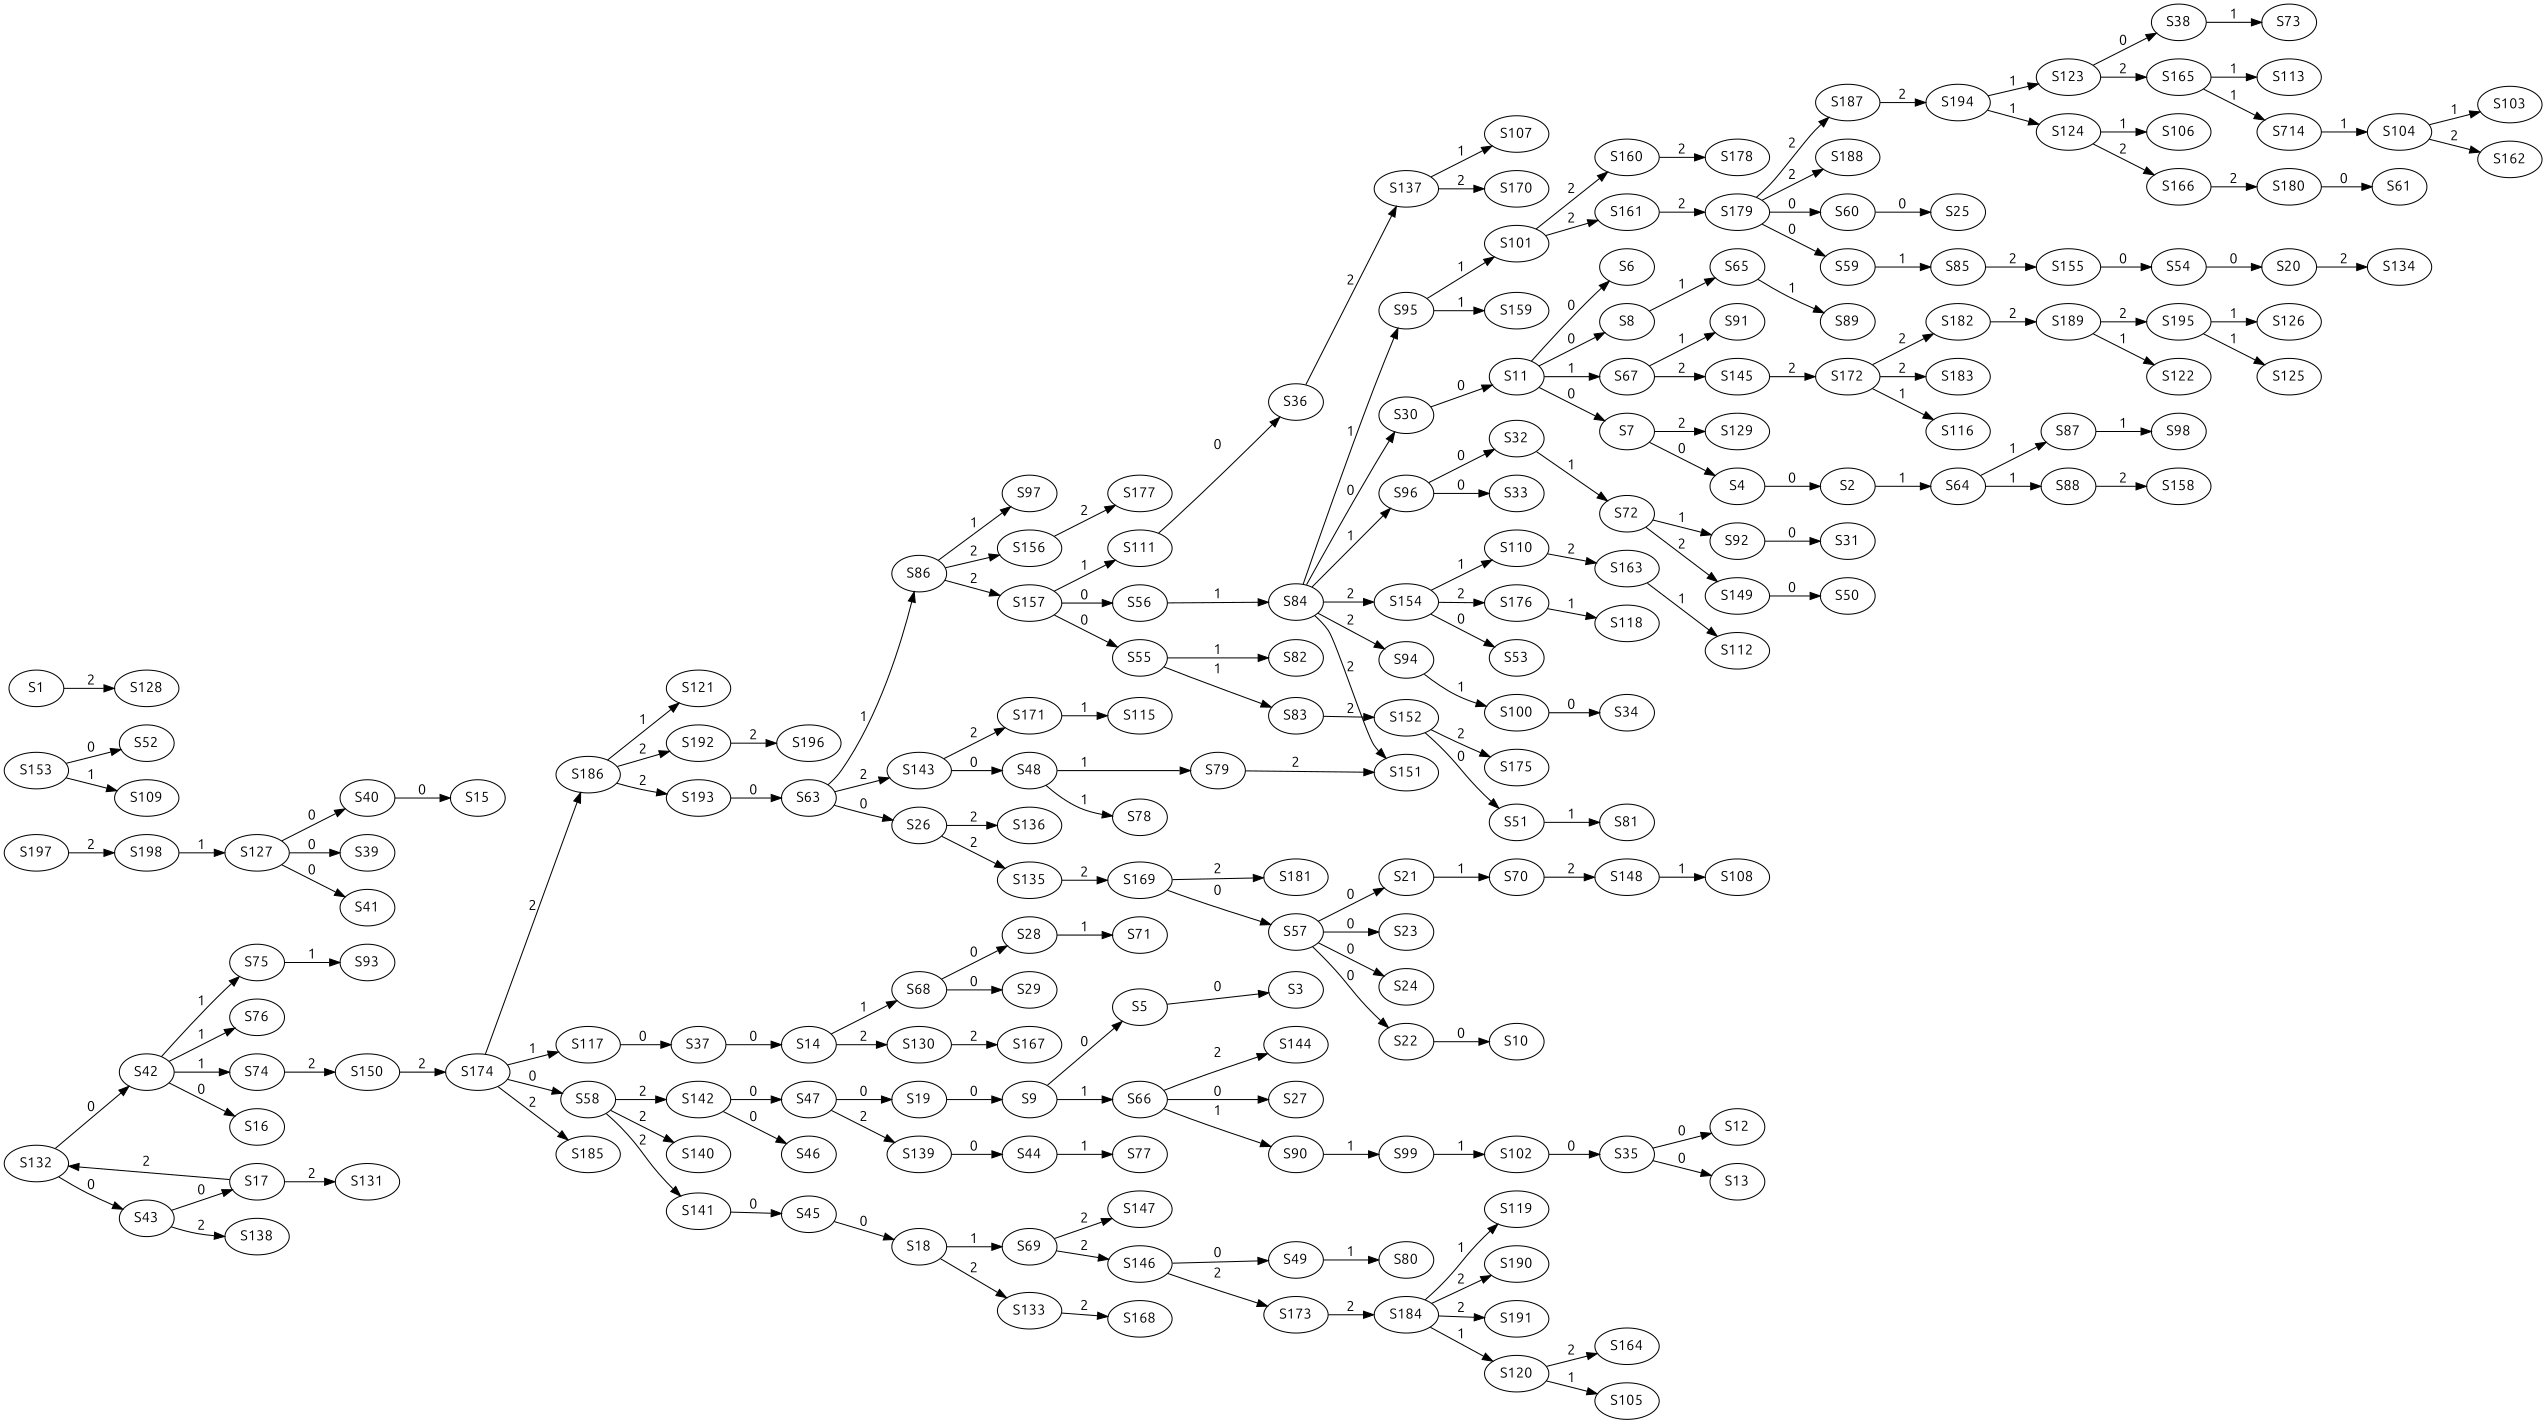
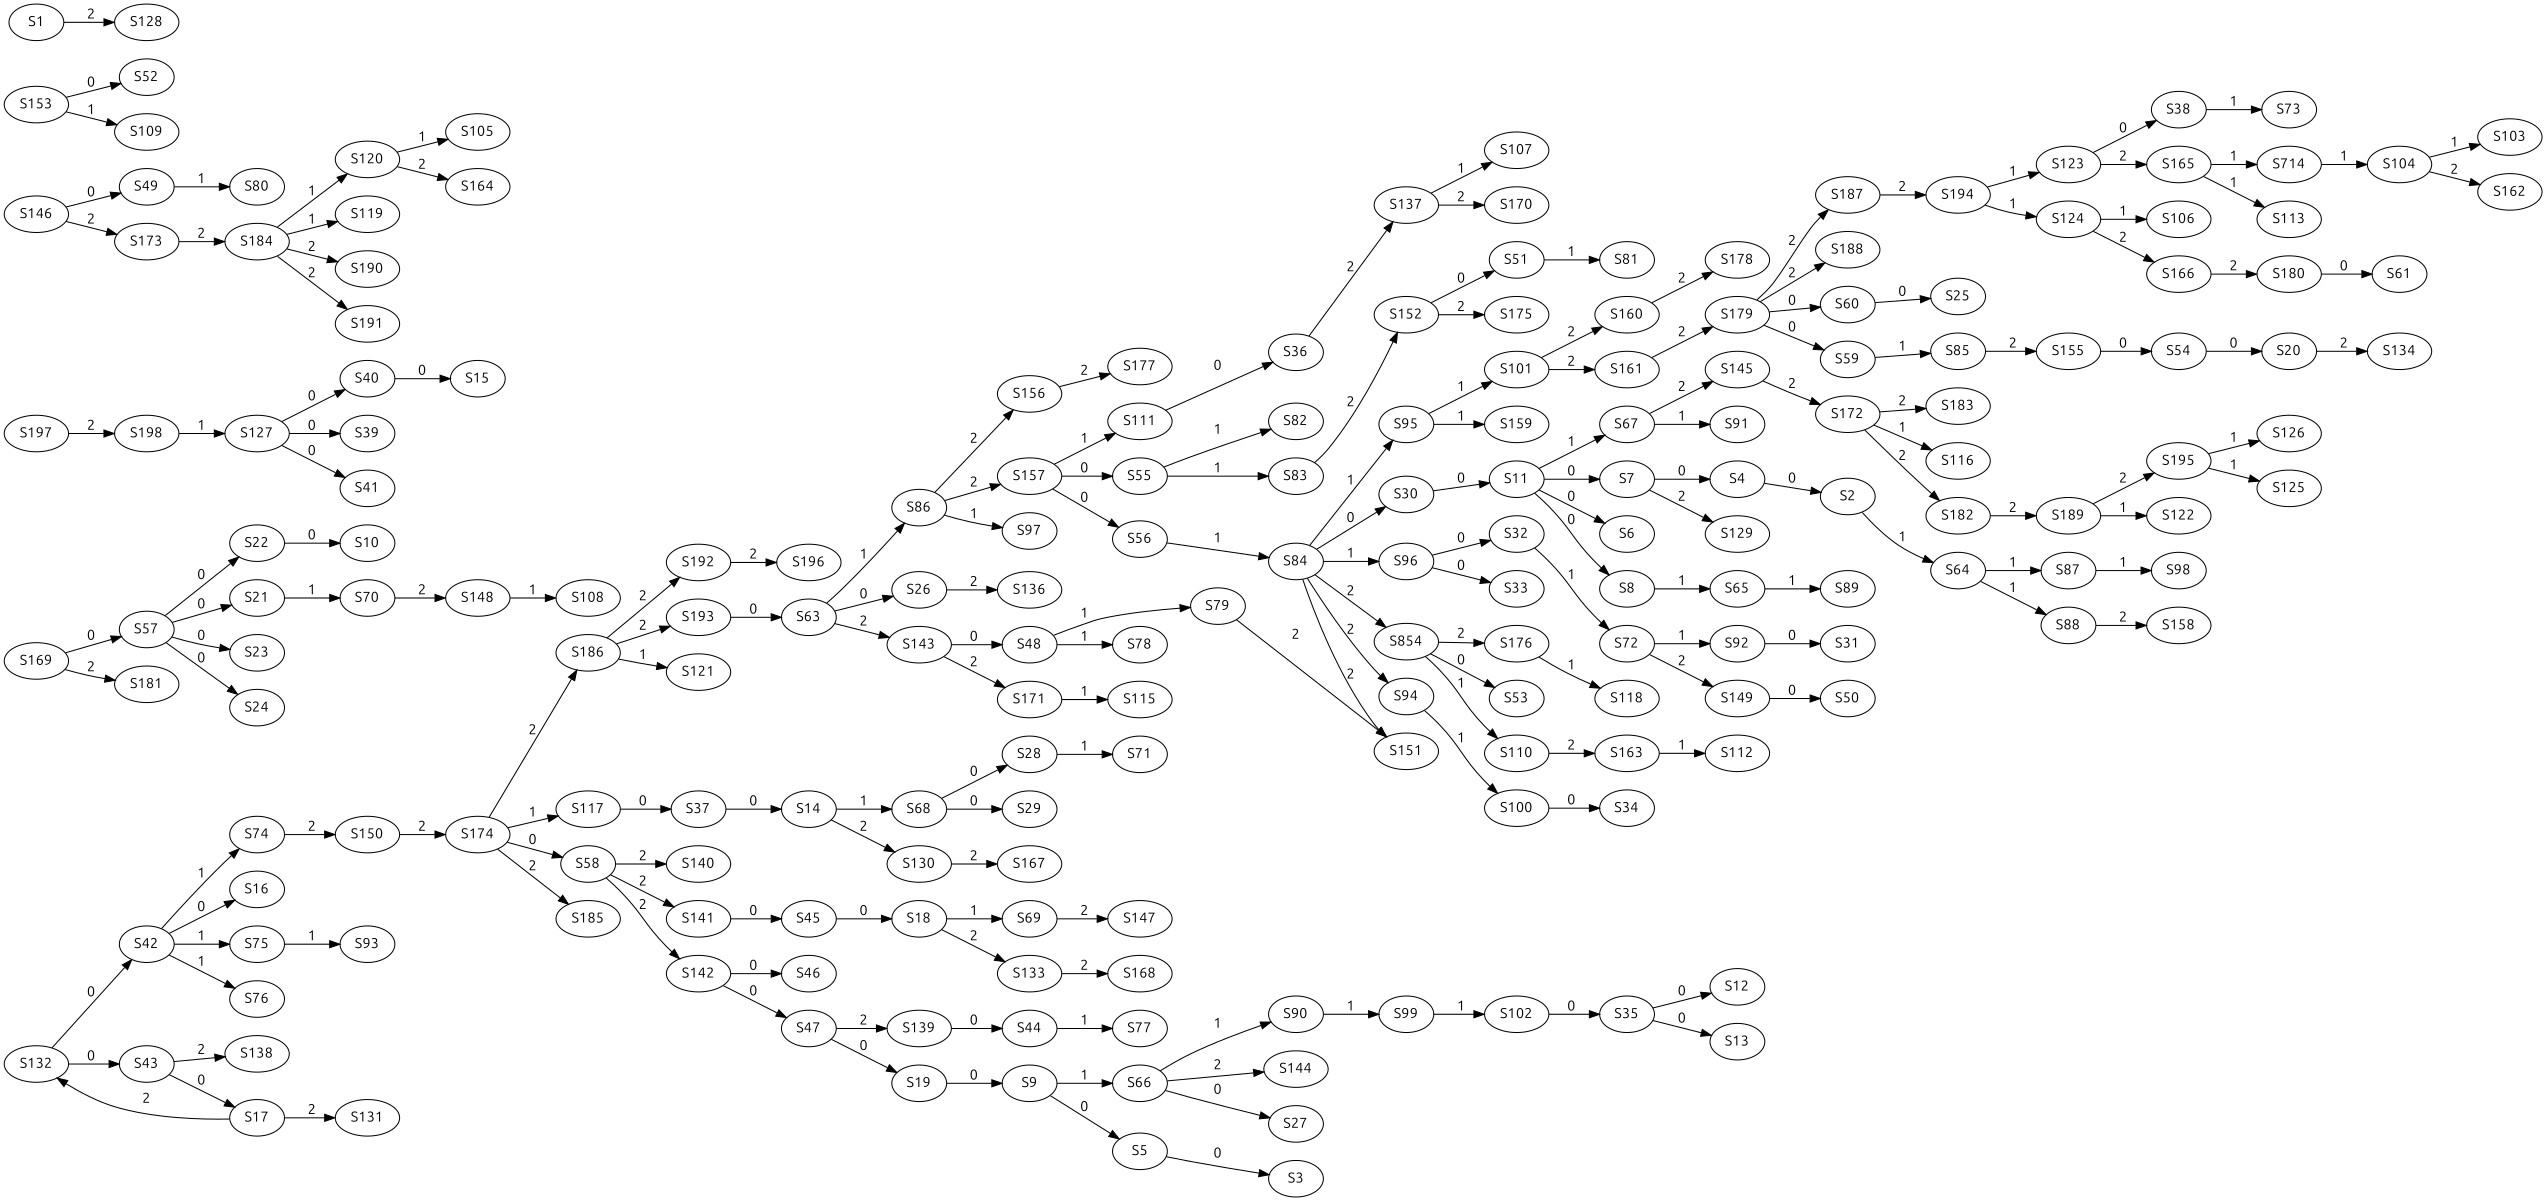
(1406, 602) -> (1406, 642)
(1030, 880) -> none
(1077, 1254) -> none
